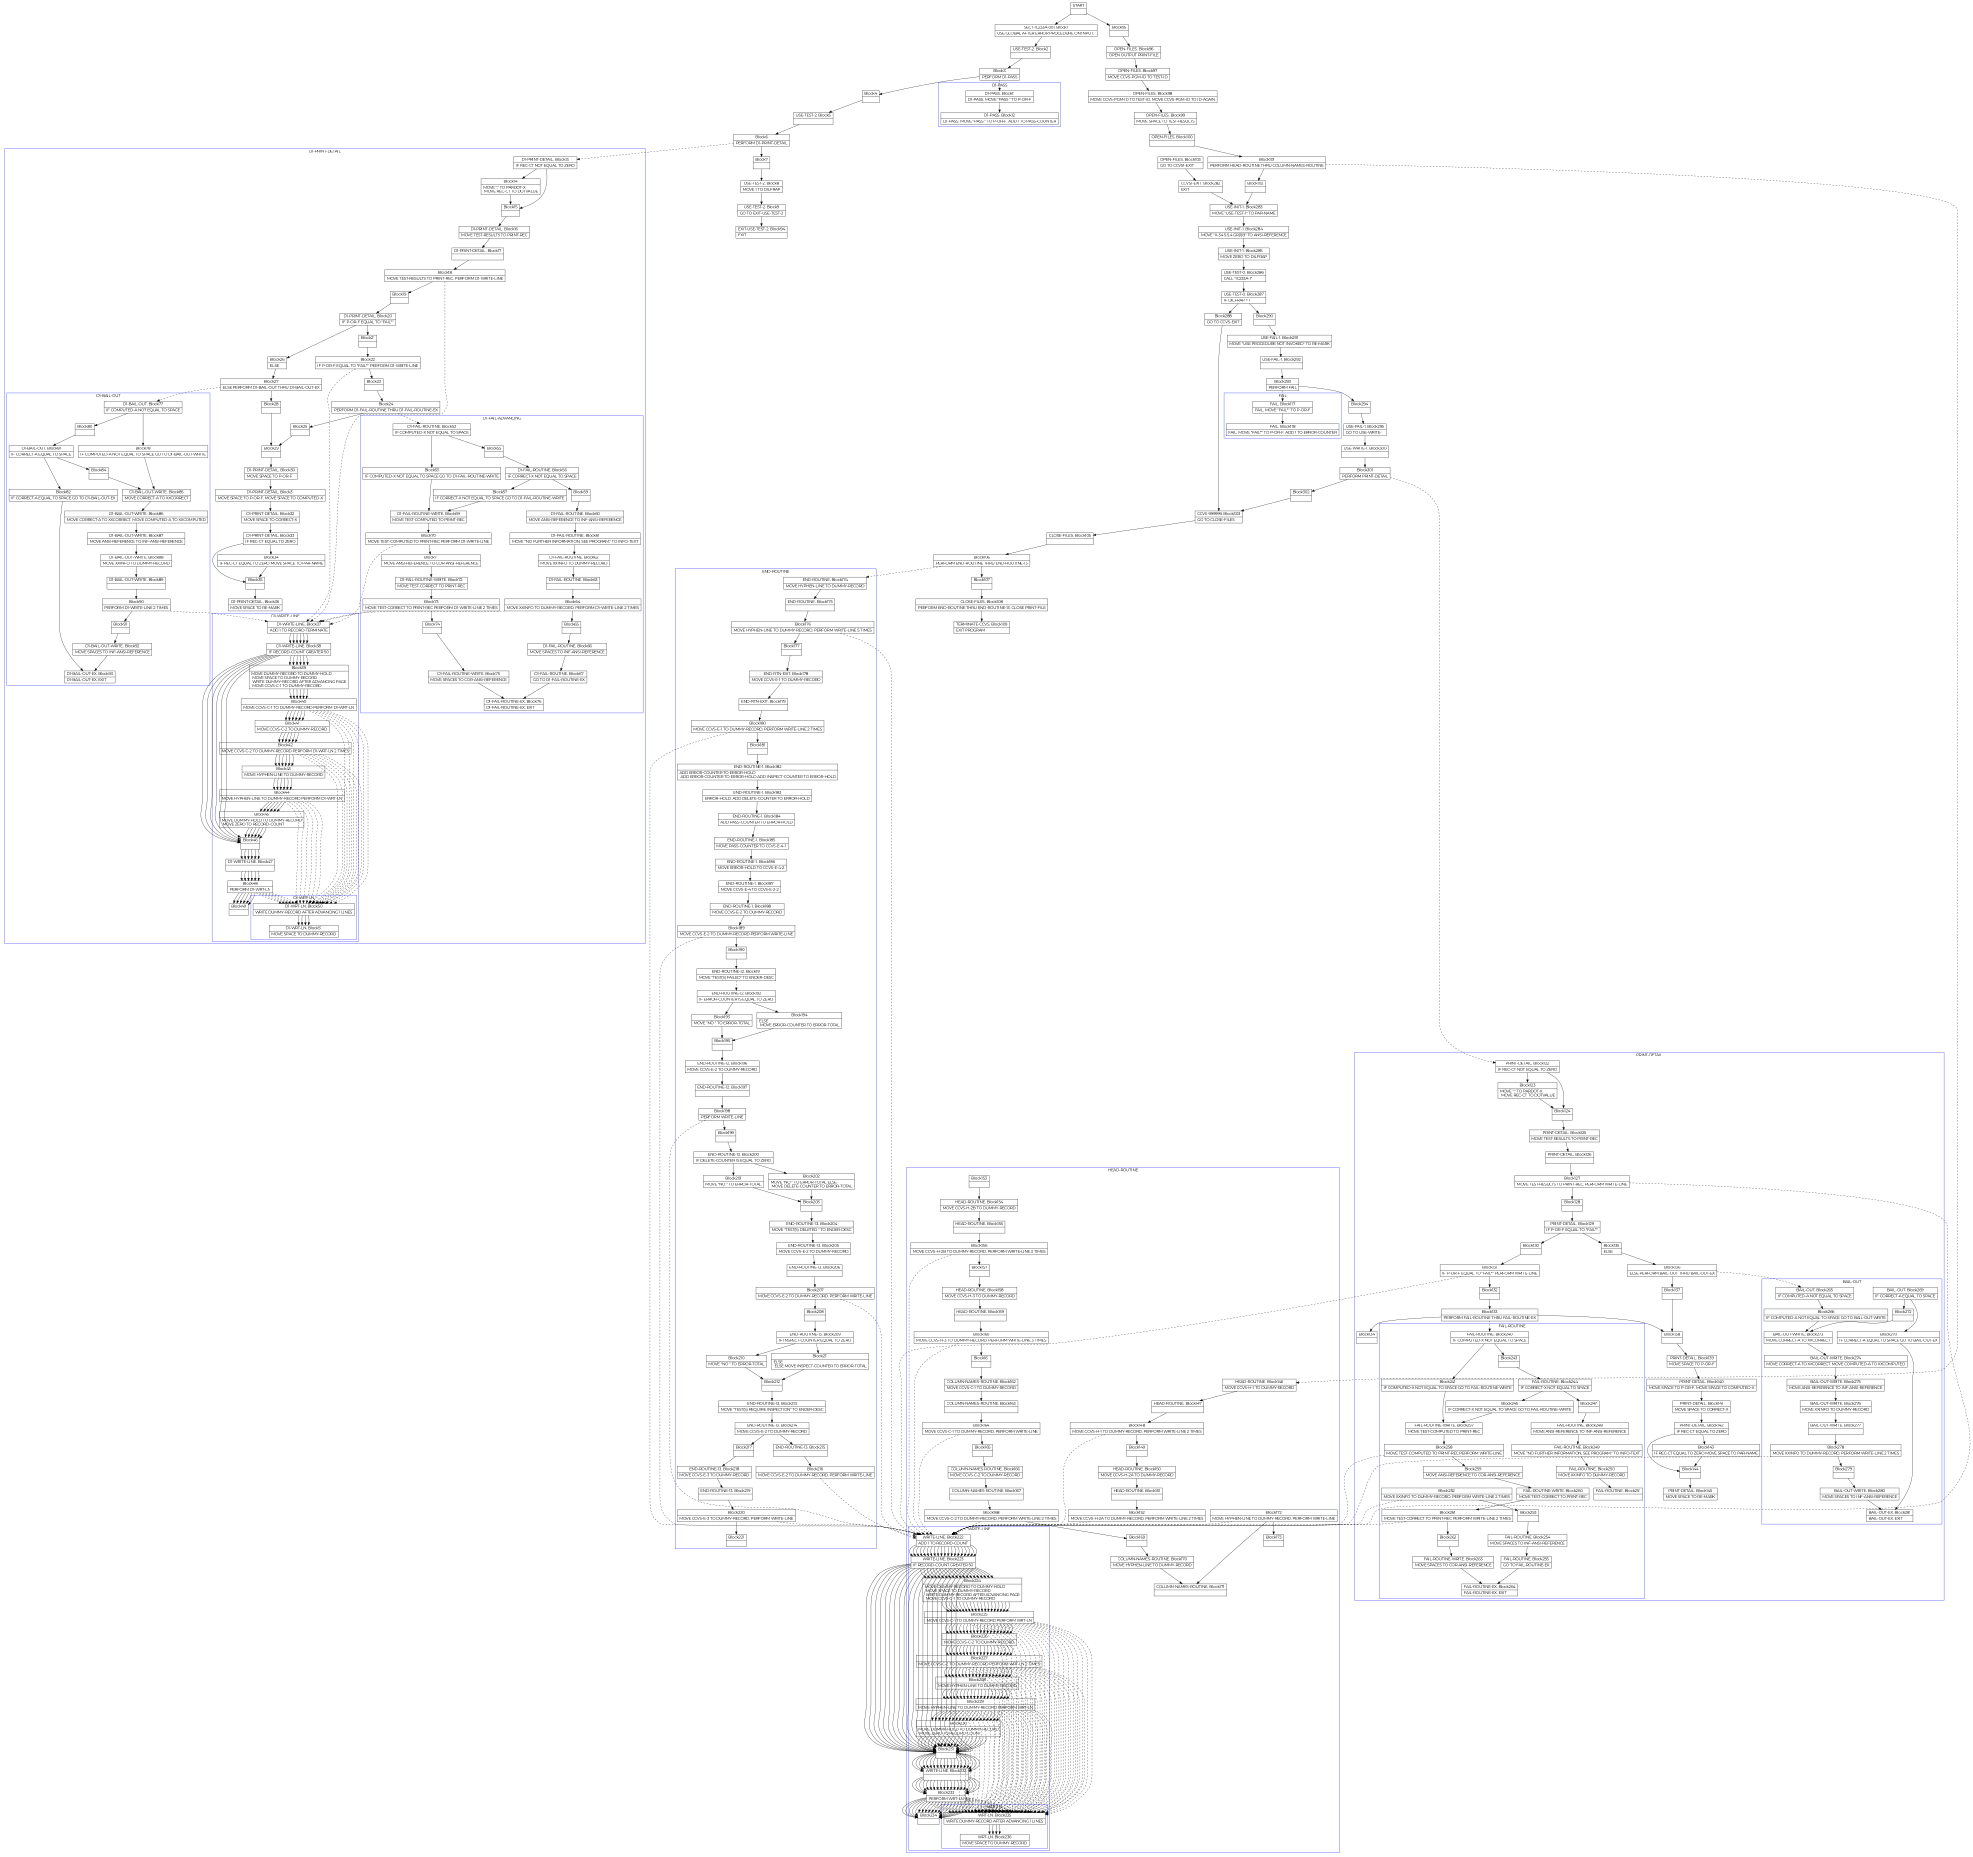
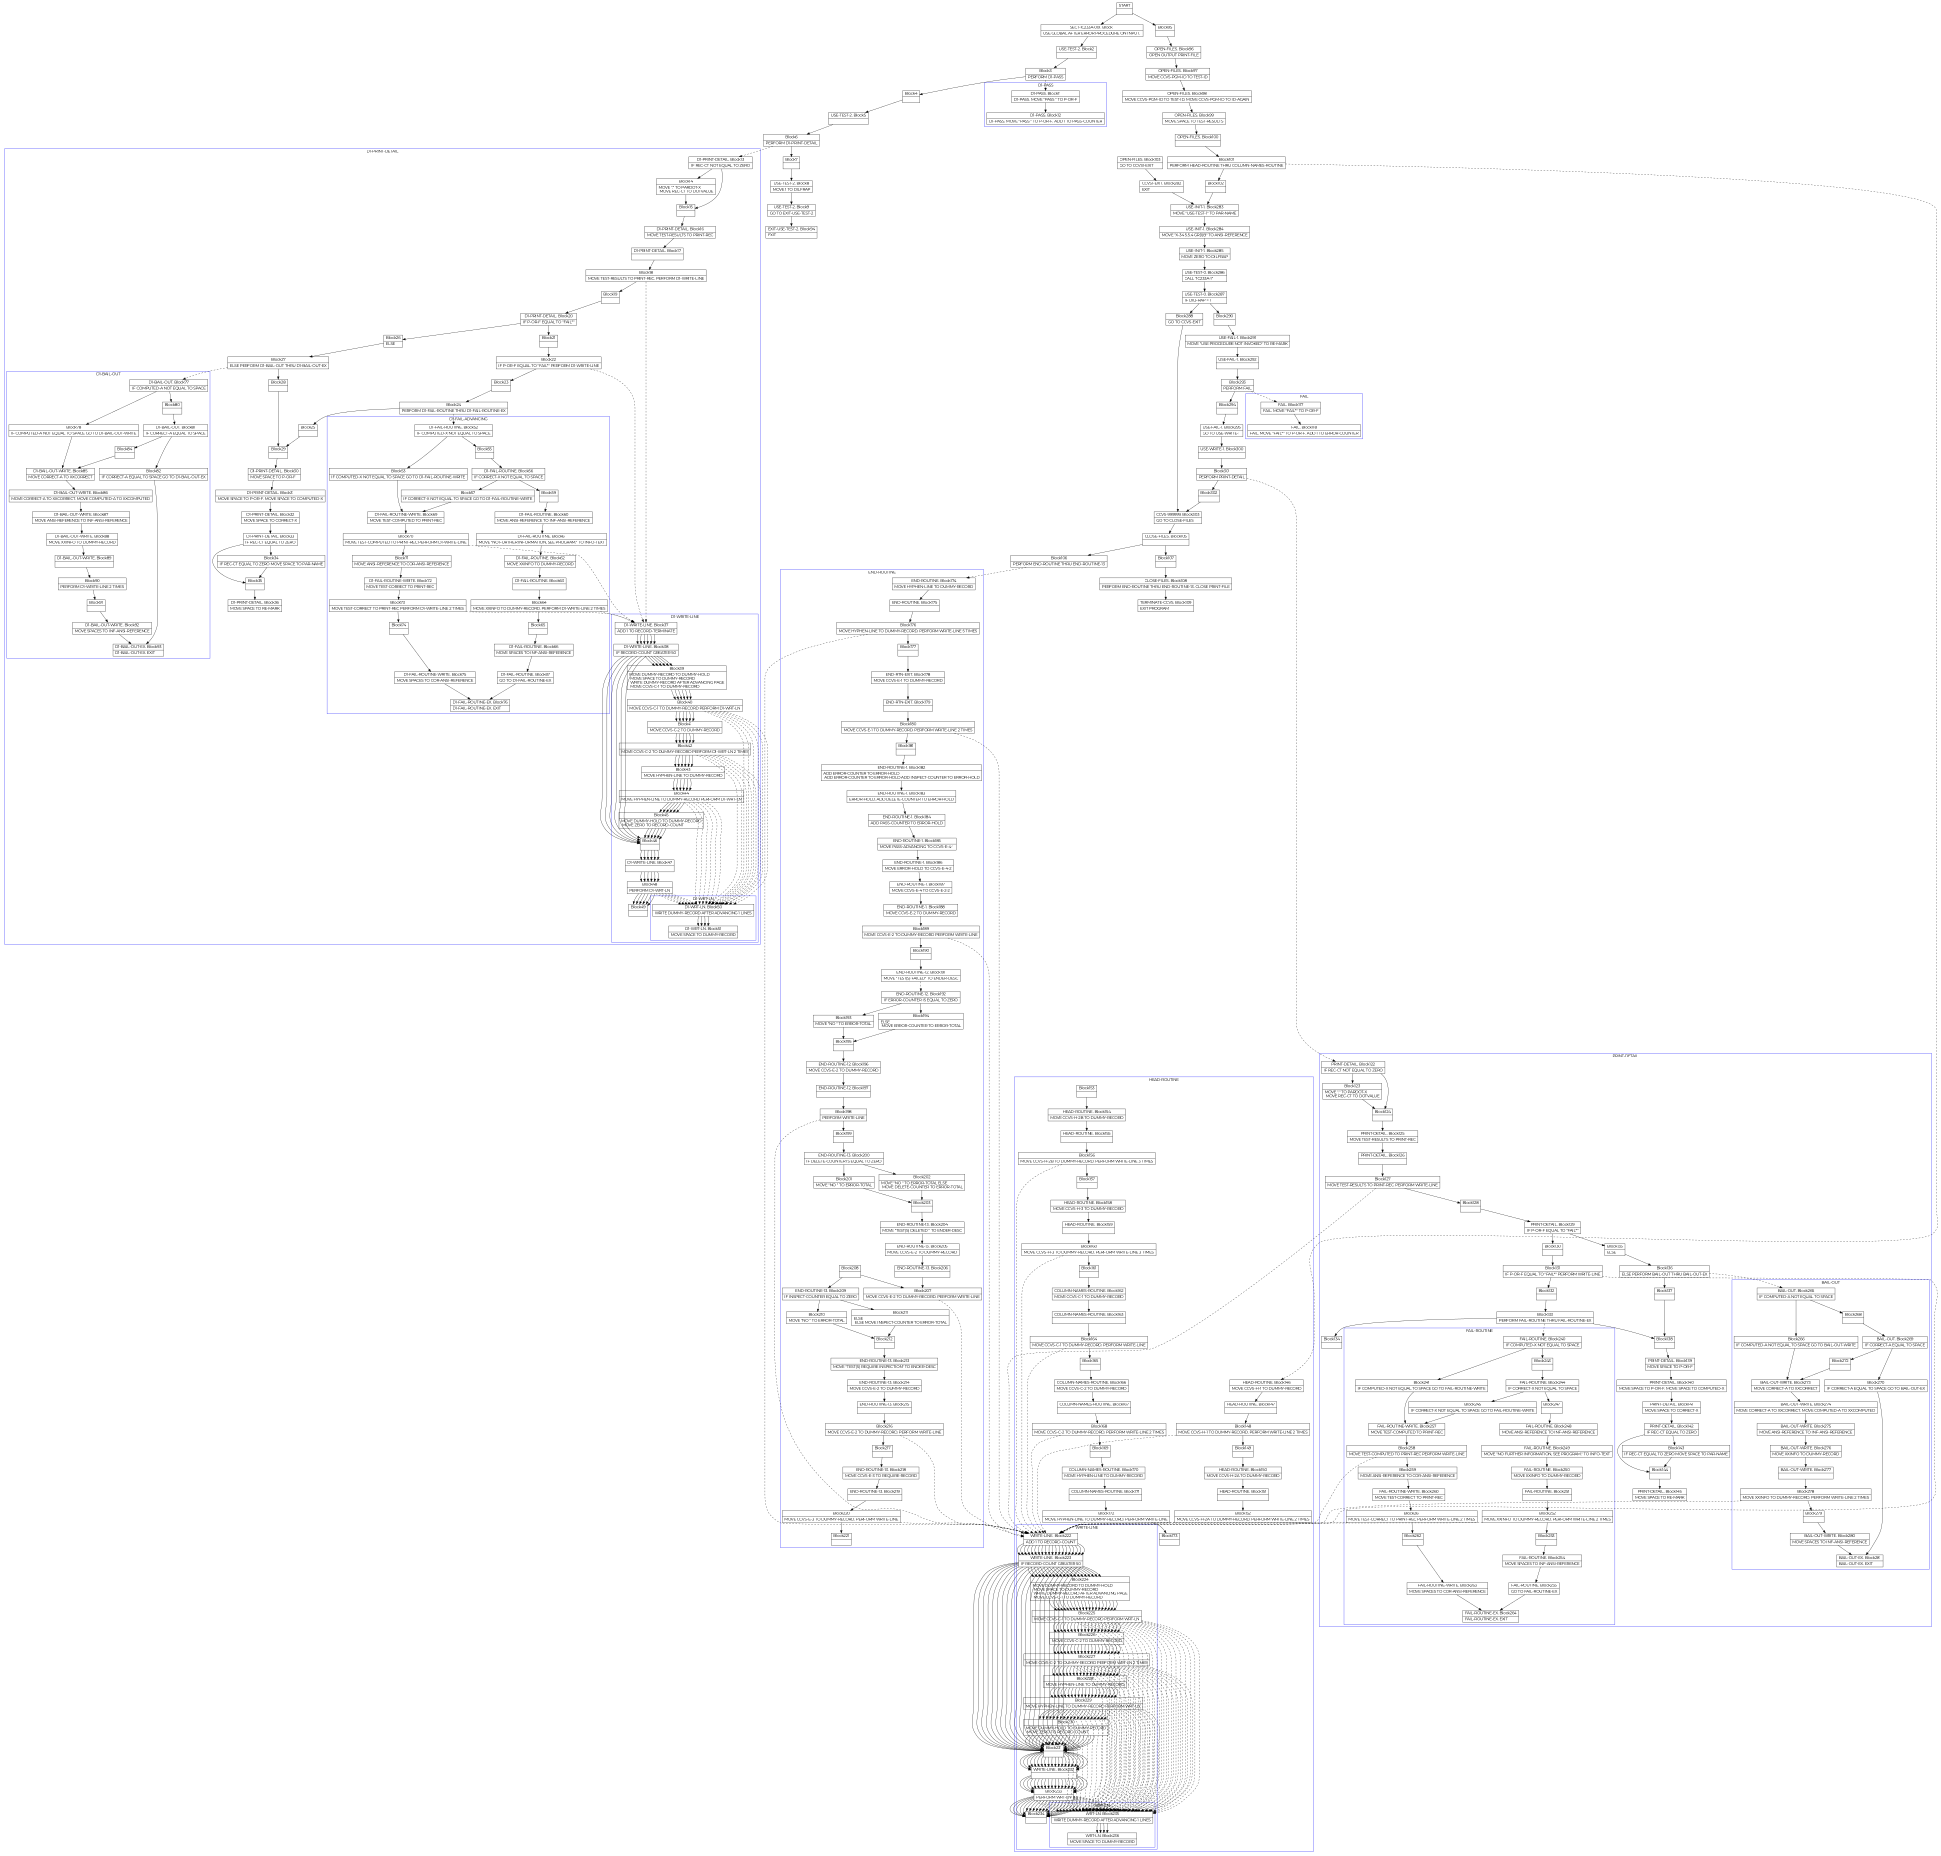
(982, 570) -> (1166, 549)
(225, 615) -> none
(751, 846) -> (917, 847)
(815, 1303) -> (881, 1281)
none -> (1853, 1318)
(759, 1439) -> (884, 1439)
(714, 1475) -> (881, 1476)
none -> (1547, 1504)
(1232, 1552) -> (1106, 1504)
